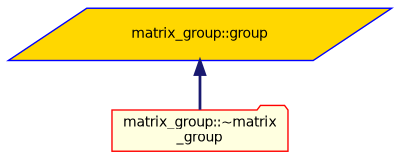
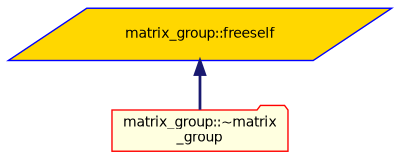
(200, 34) -> (200, 34)
